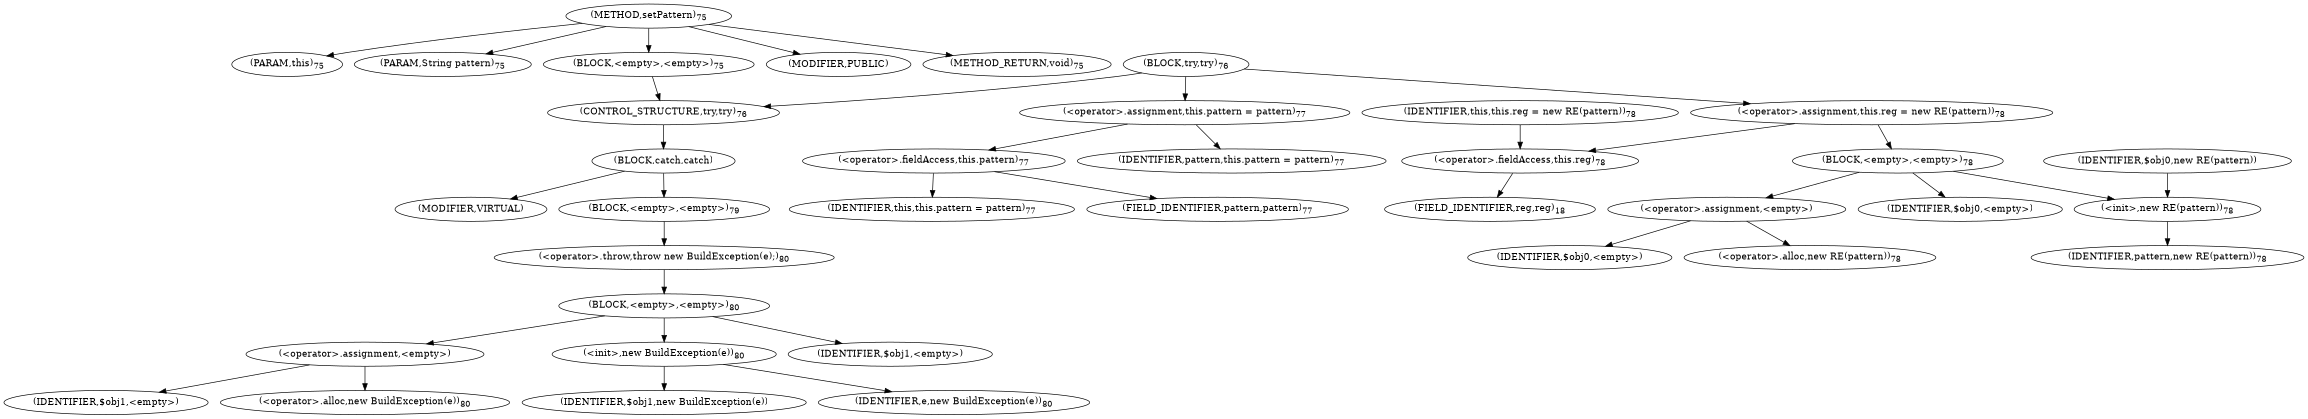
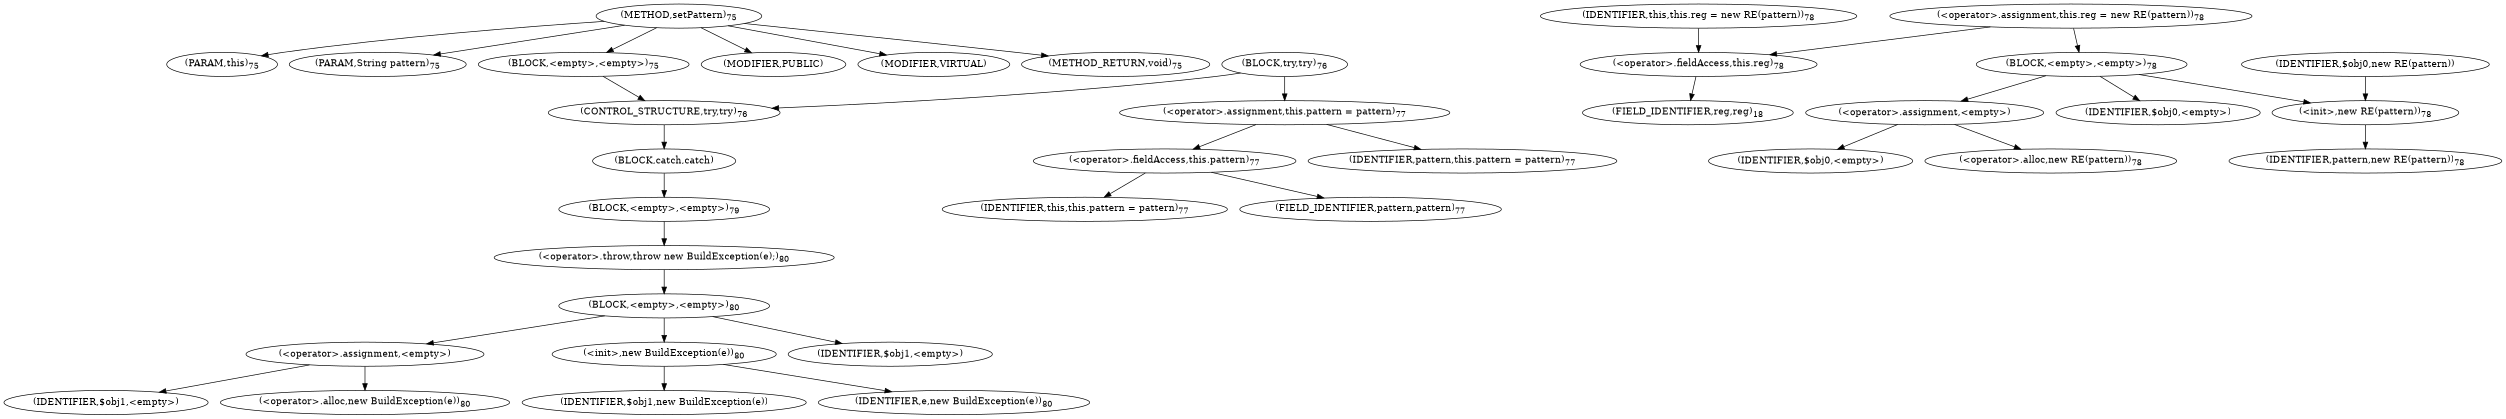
(1494, 86) -> none
(571, 184) -> (804, 40)
